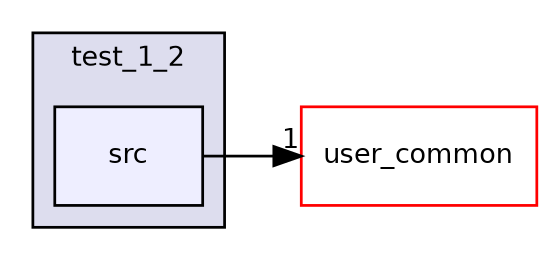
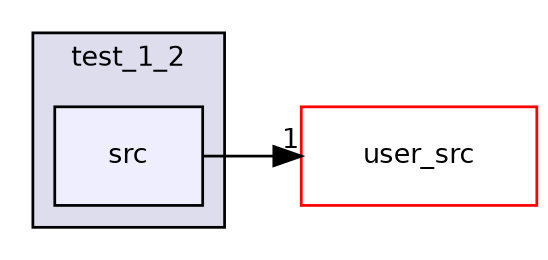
(419, 156) -> (419, 156)
